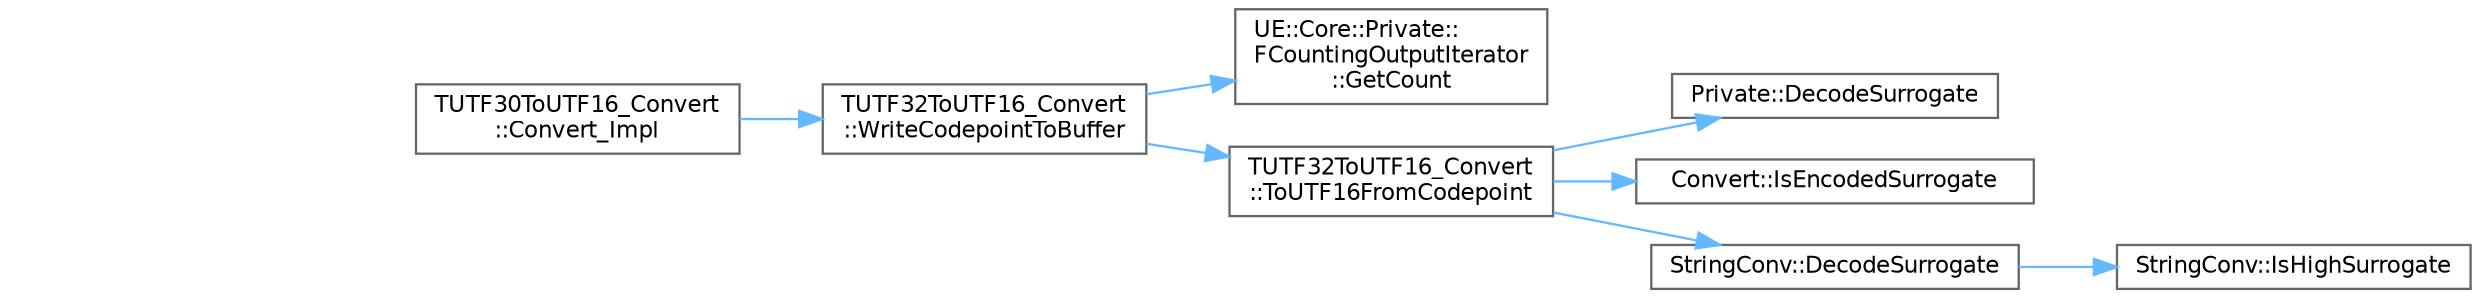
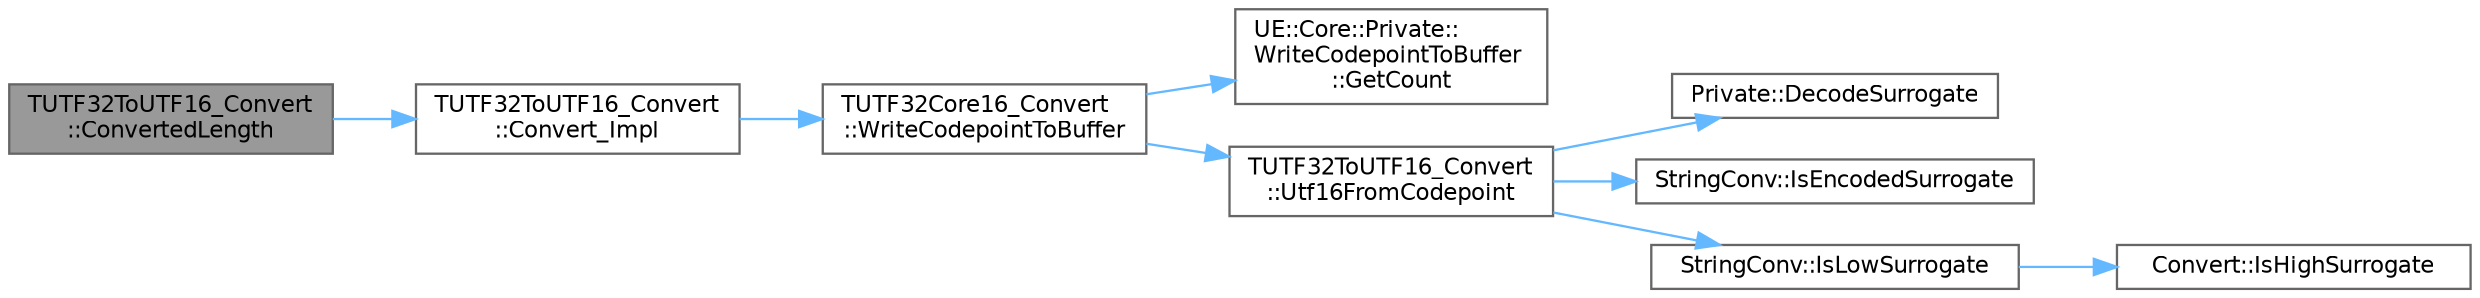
(1391, 57) -> (1391, 57)
none -> (171, 119)
(578, 119) -> (578, 119)
(985, 119) -> (985, 119)
(1391, 181) -> (1391, 181)
(1835, 181) -> (1835, 181)
(1835, 267) -> (1835, 267)
(2294, 267) -> (2294, 267)
